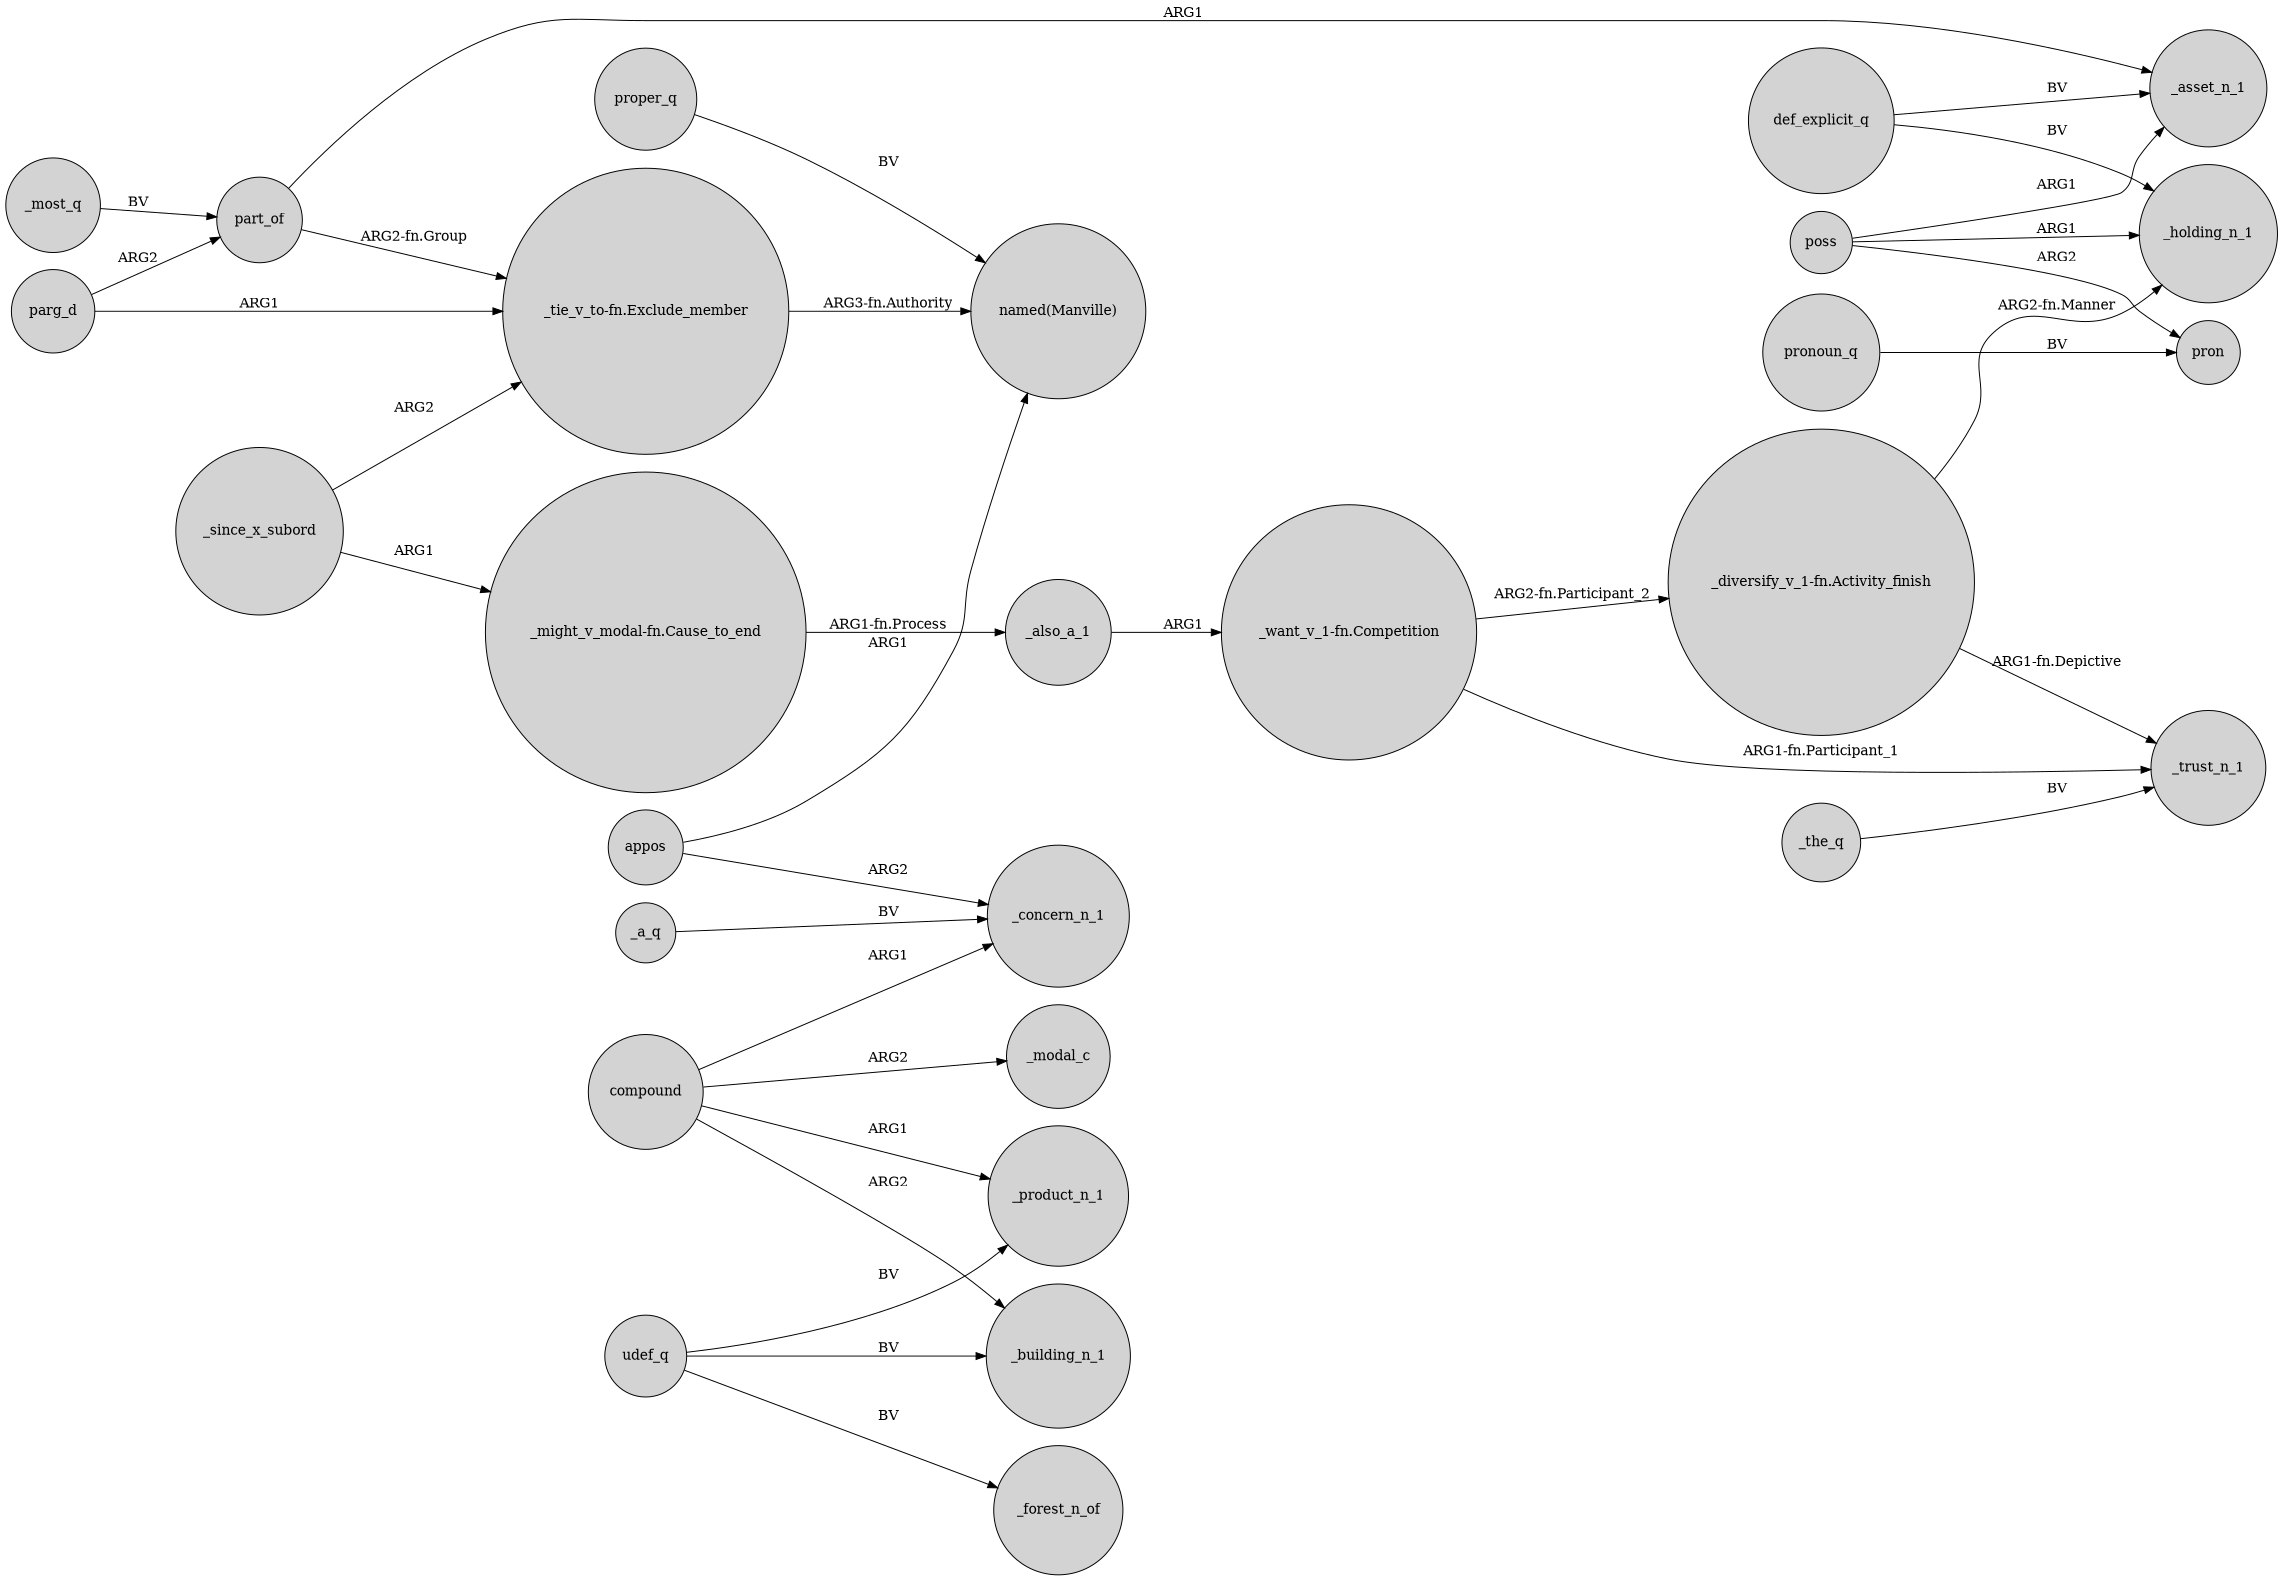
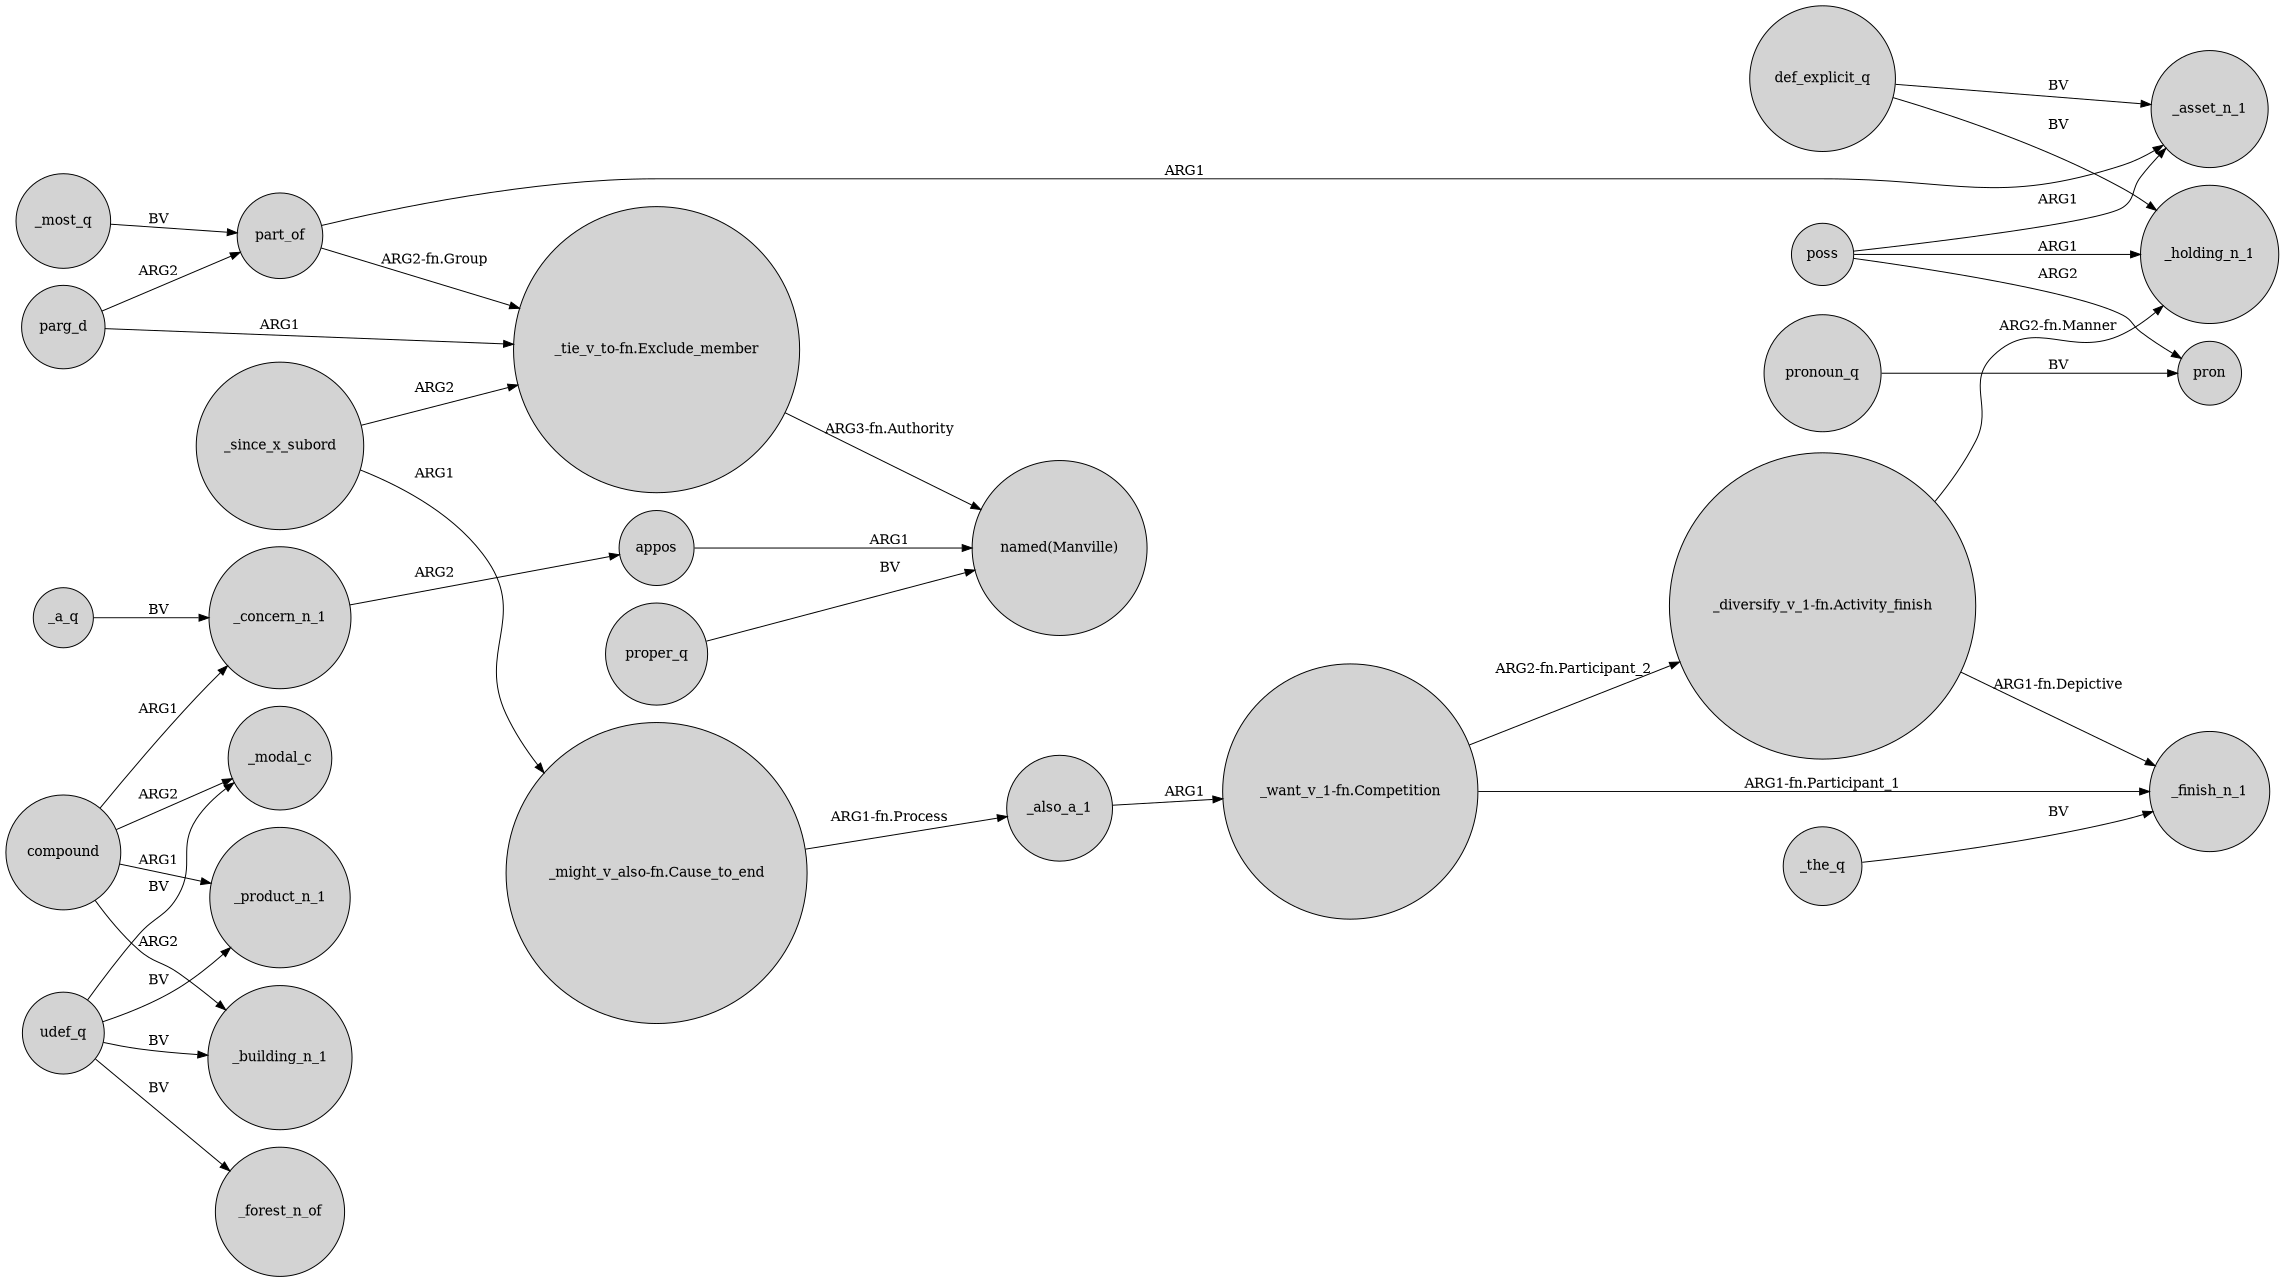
(646, 632) -> (657, 873)
(2208, 768) -> (2210, 792)
(831, 878) -> (480, 581)
none -> (174, 902)
